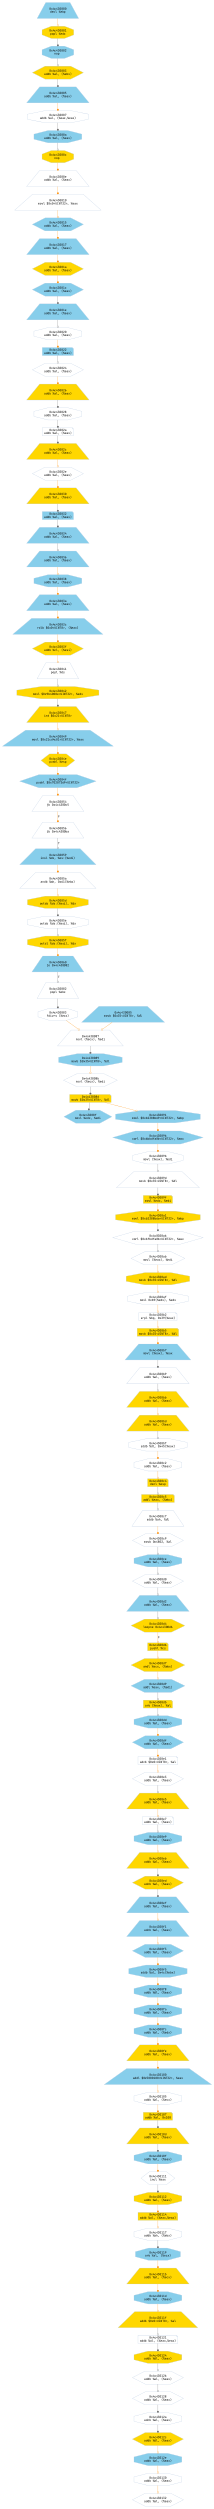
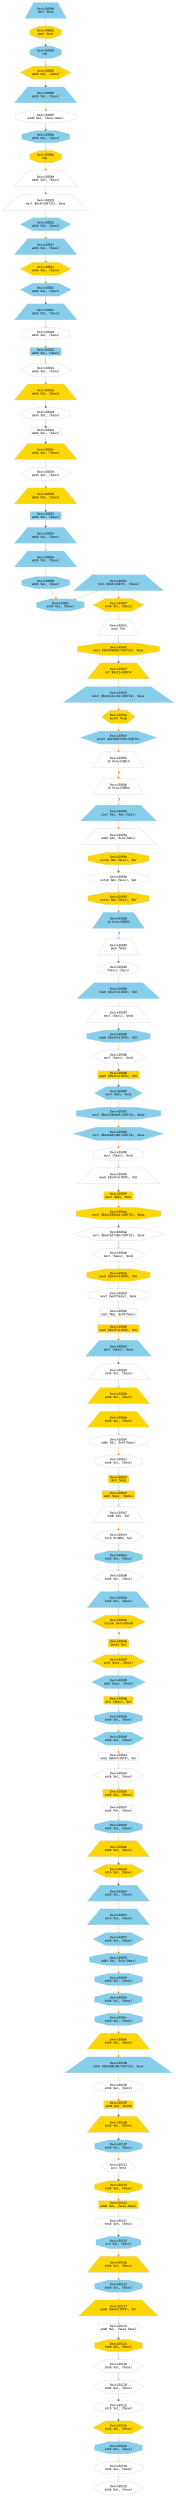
(58, 603) -> (60, 605)
(58, 614) -> (87, 595)
(72, 1025) -> (118, 978)
(120, 1107) -> (118, 1103)
(158, 1801) -> (118, 1793)
